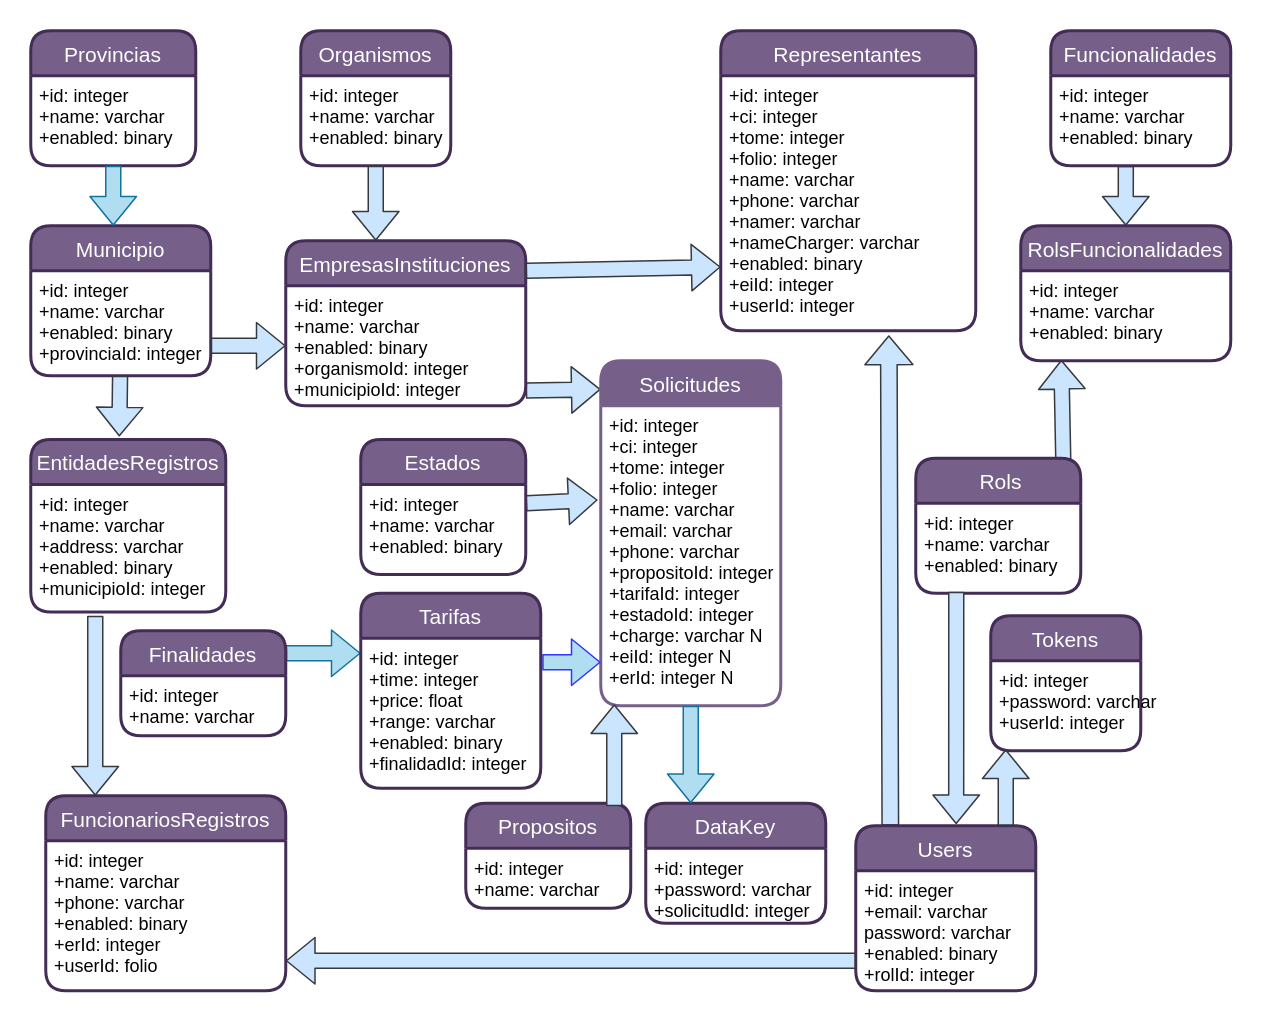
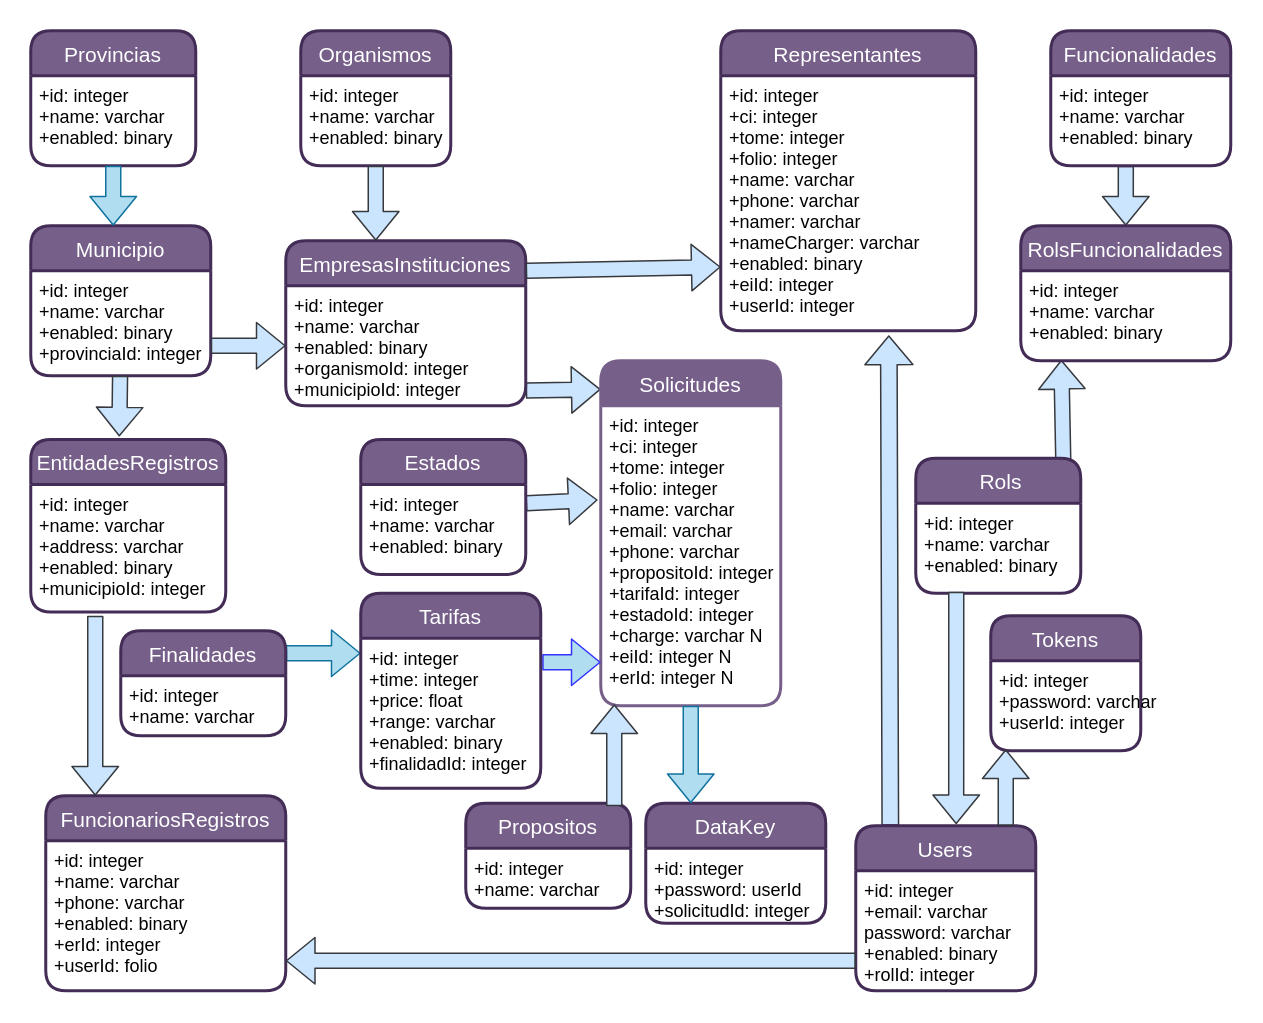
(705, 869) -> (705, 869)
